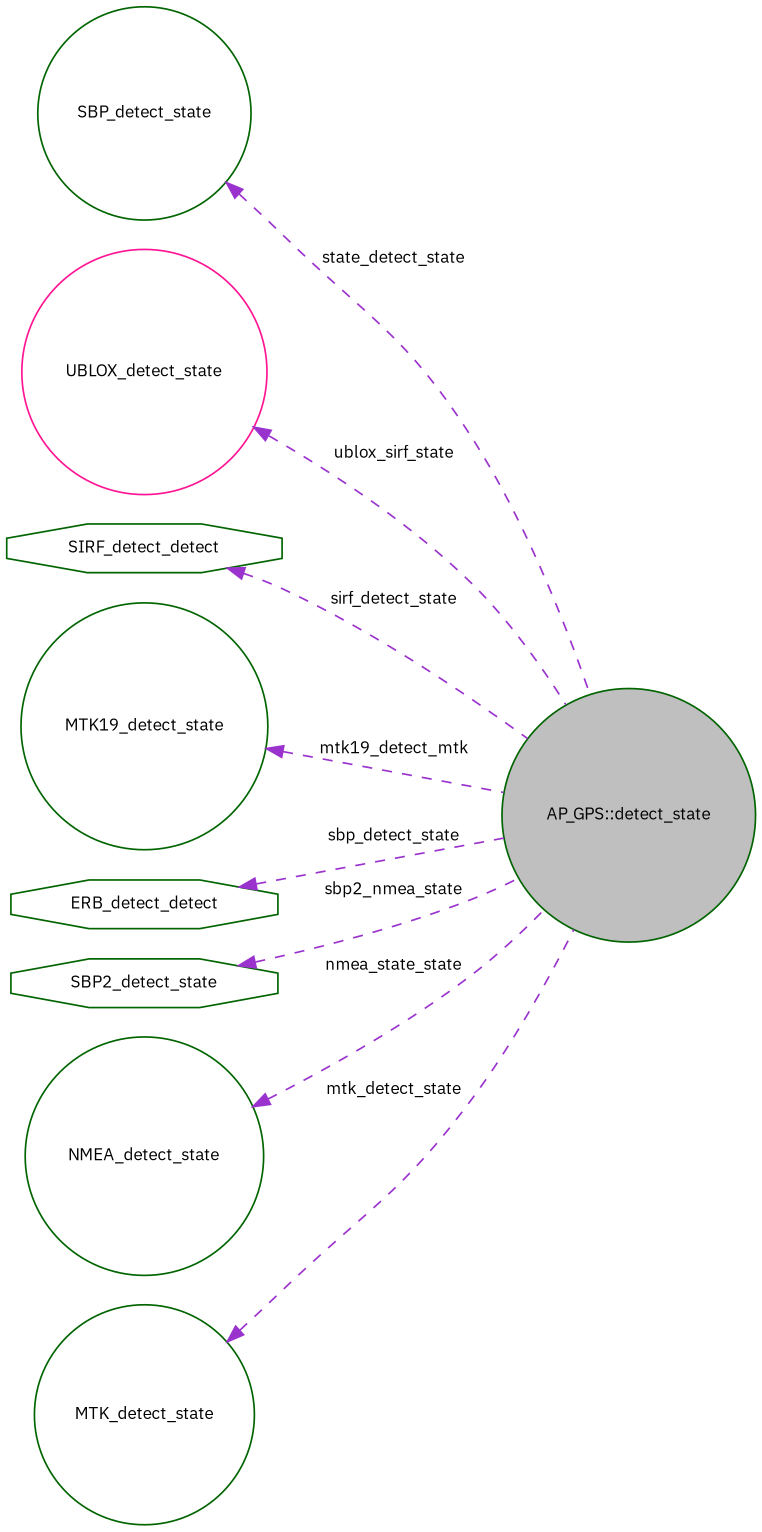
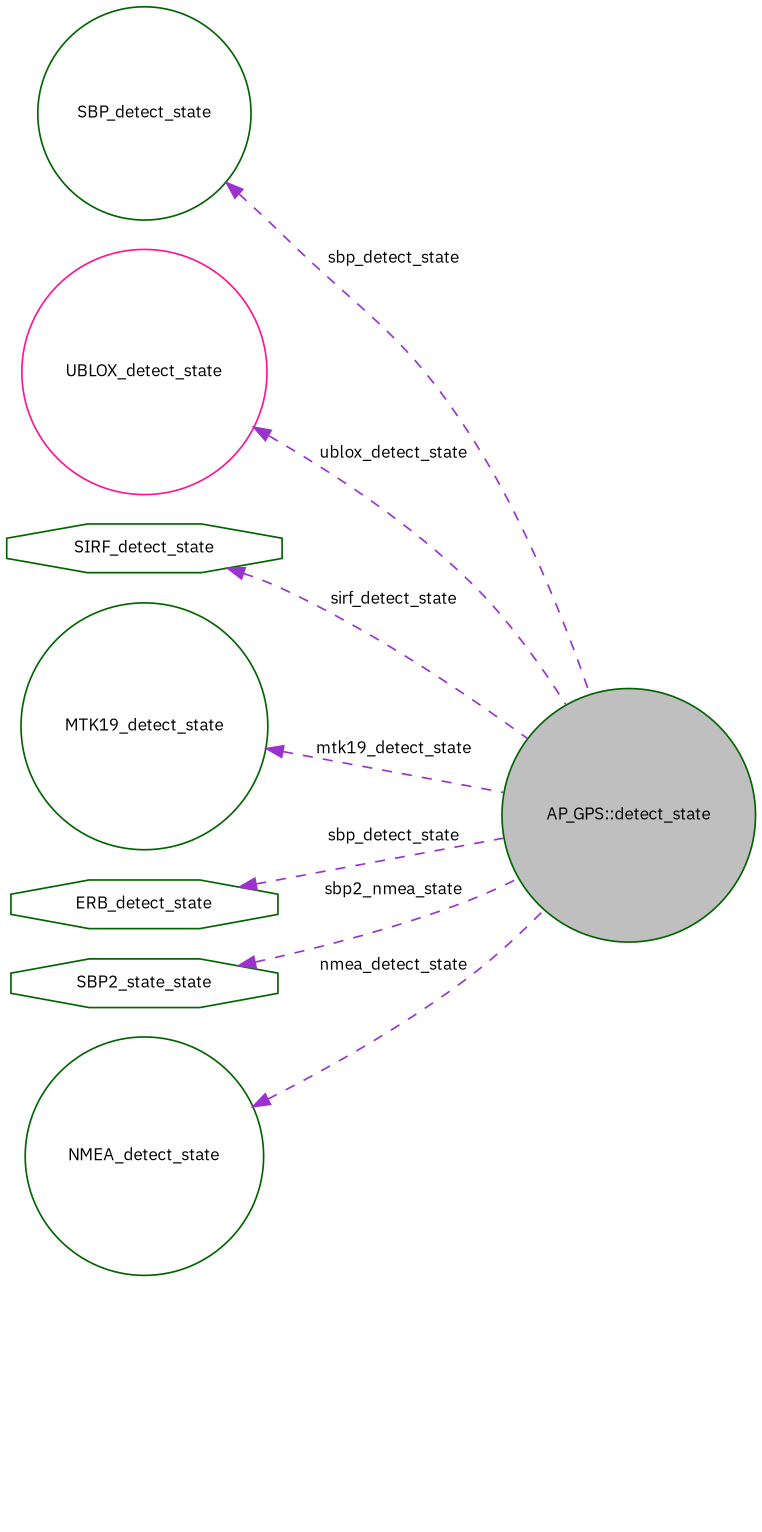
(392, 259) -> (392, 259)
(392, 453) -> (392, 453)
(144, 548) -> (144, 548)
(392, 749) -> (392, 749)
(144, 904) -> (144, 904)
(392, 966) -> (392, 966)
(144, 983) -> (144, 983)
(144, 1415) -> none
